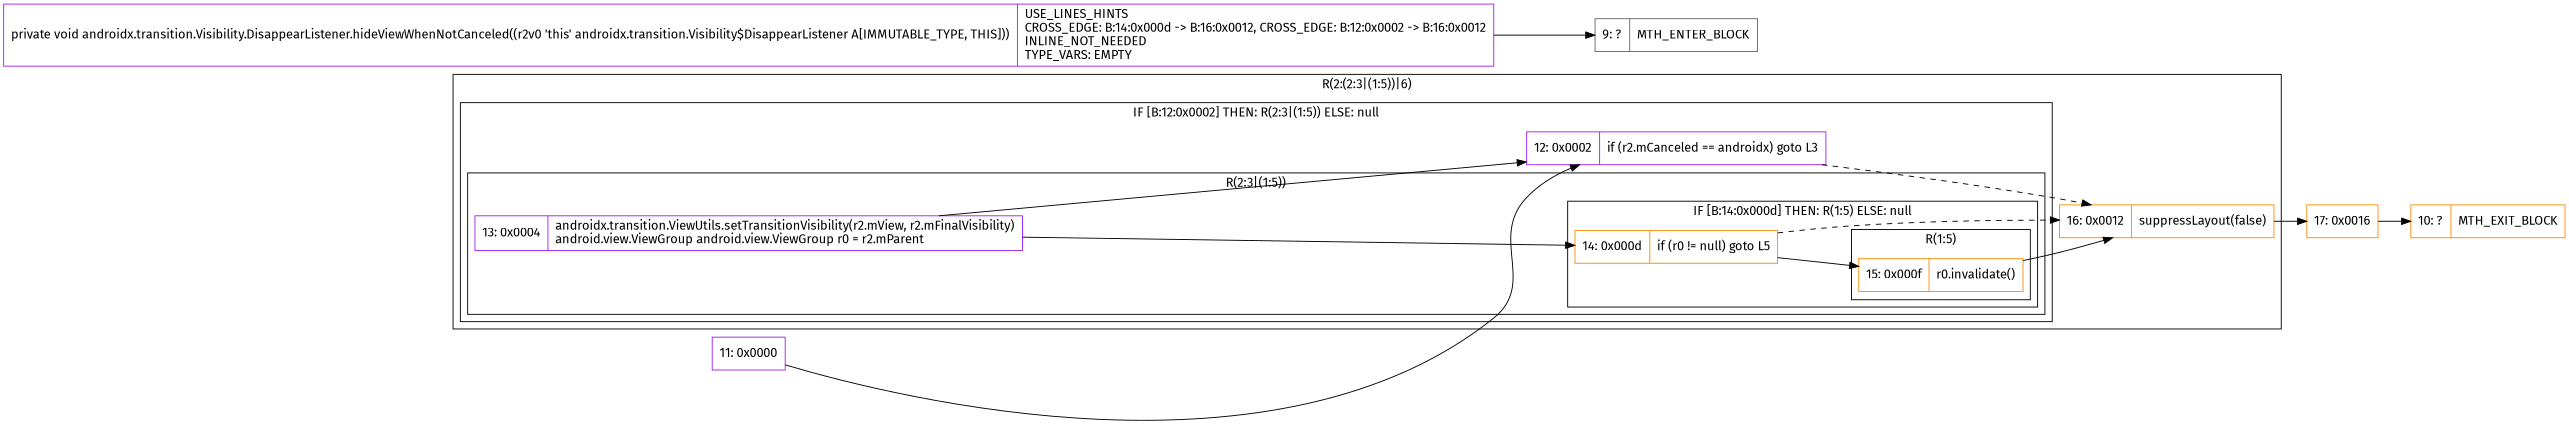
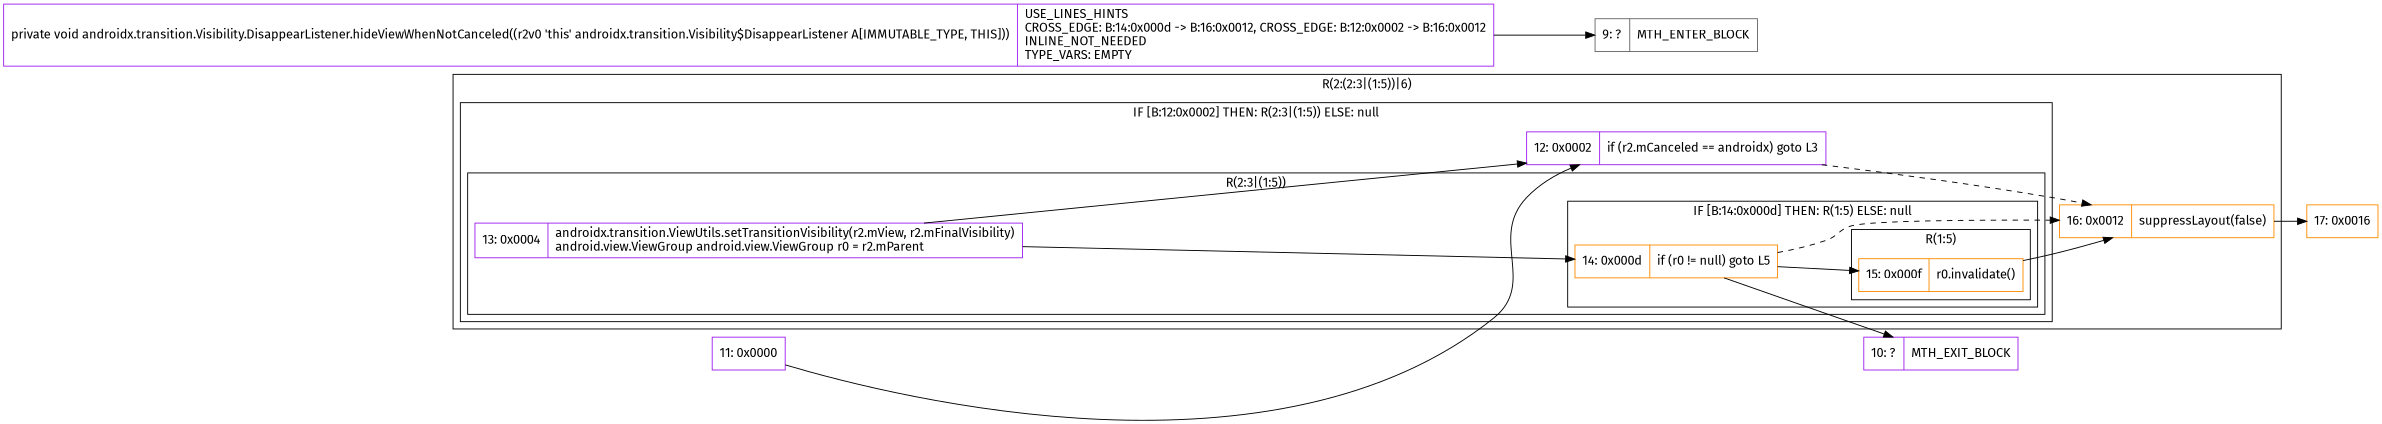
(2390, 221) -> (1788, 300)
(2488, 221) -> (1941, 354)
